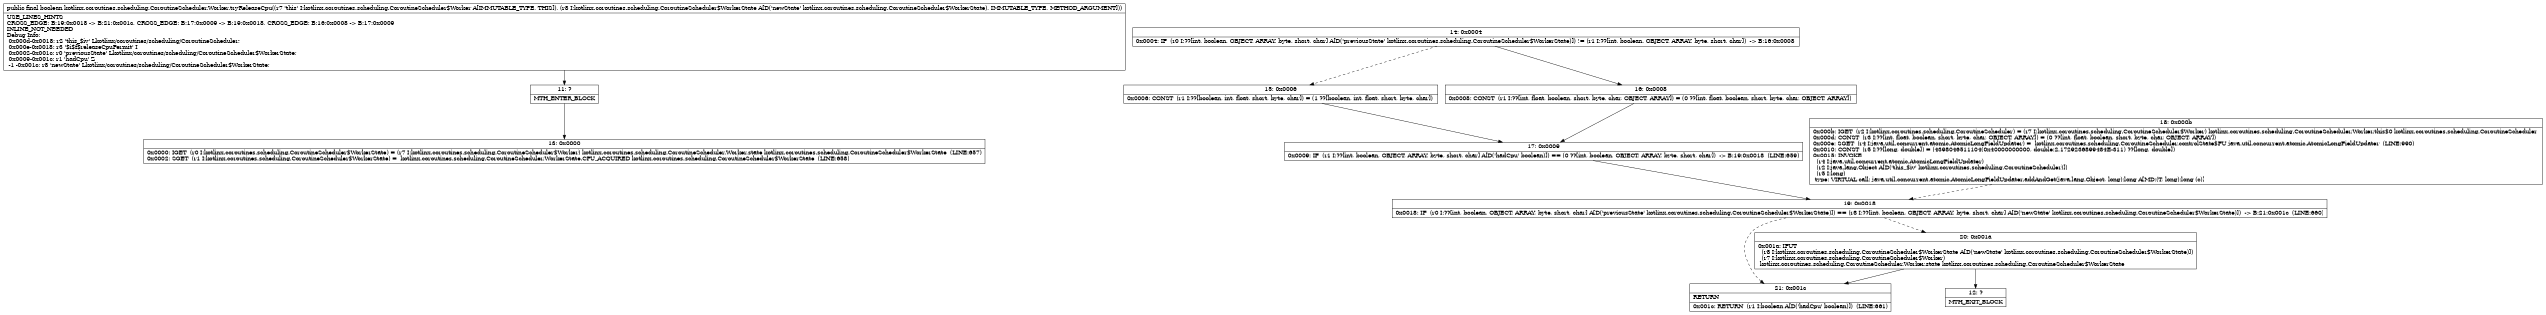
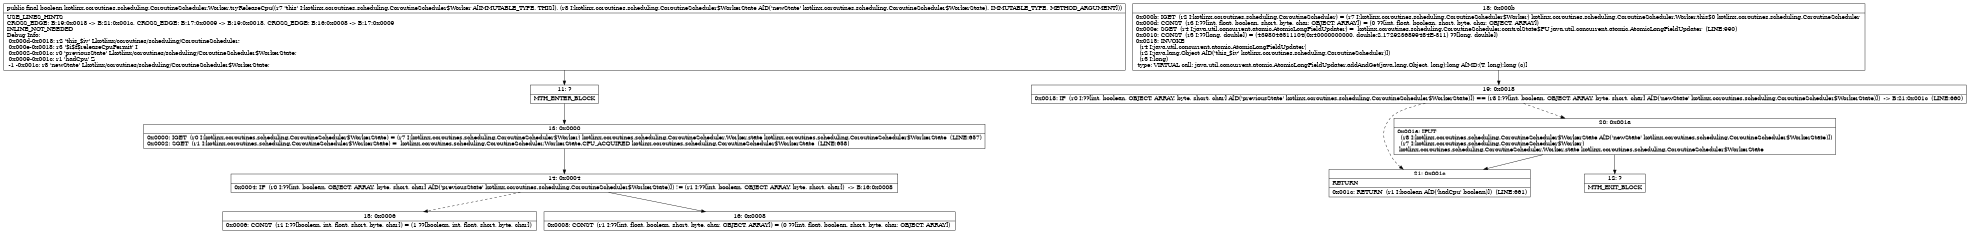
(1544, 151) -> none
(1839, 156) -> (1162, 41)
none -> (564, 159)
(1952, 192) -> (1499, 76)
